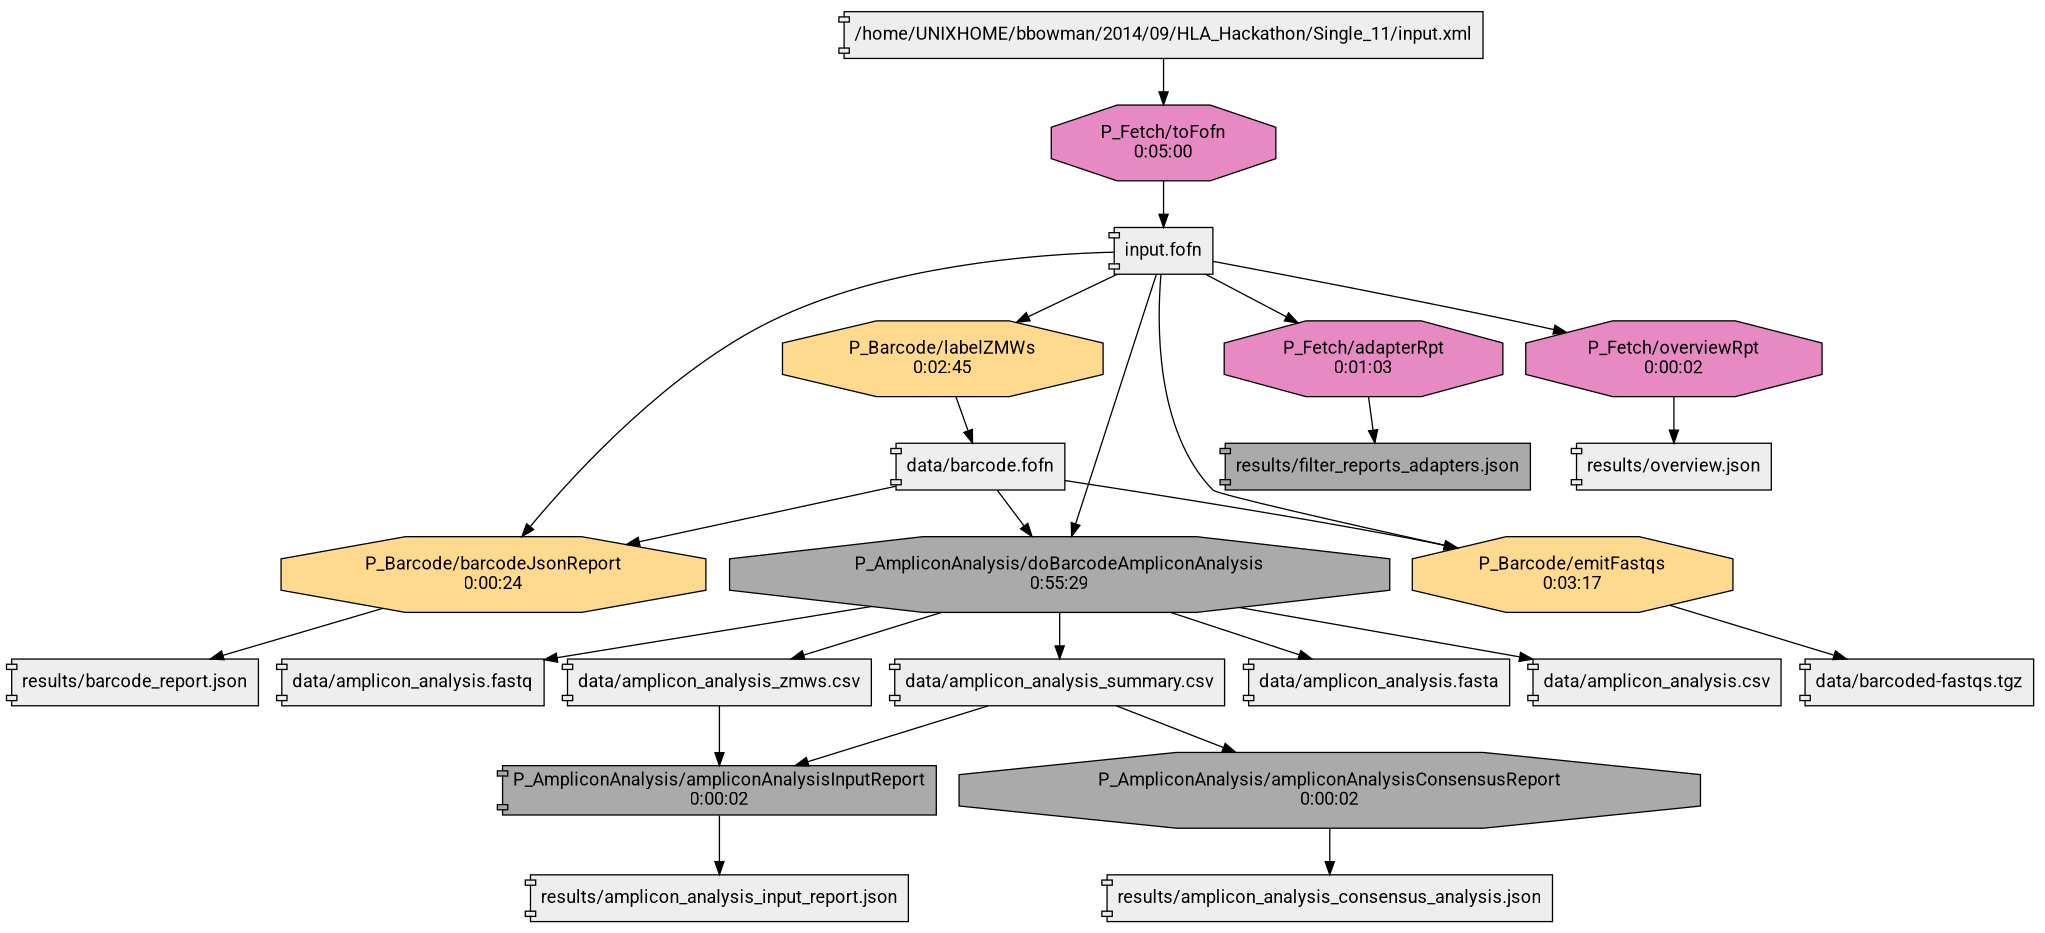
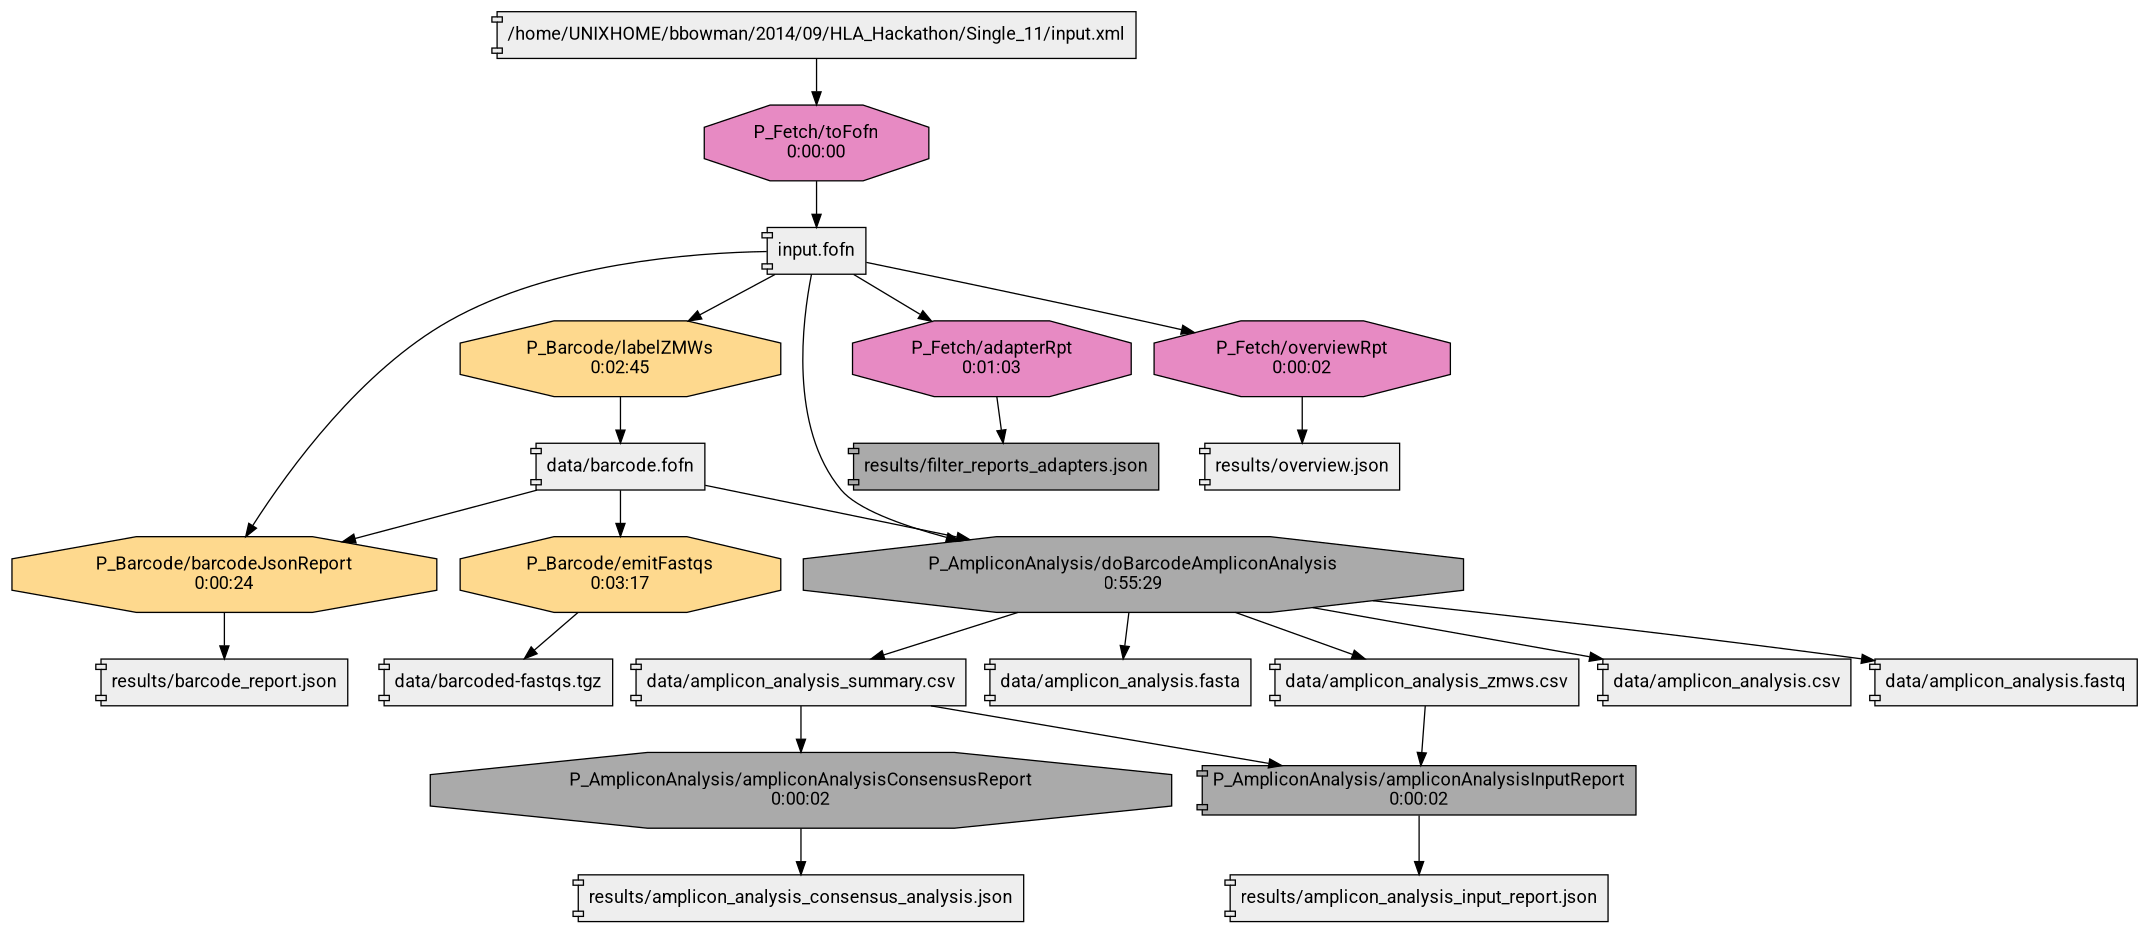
(1164, 143) -> (817, 143)
(1218, 492) -> none
